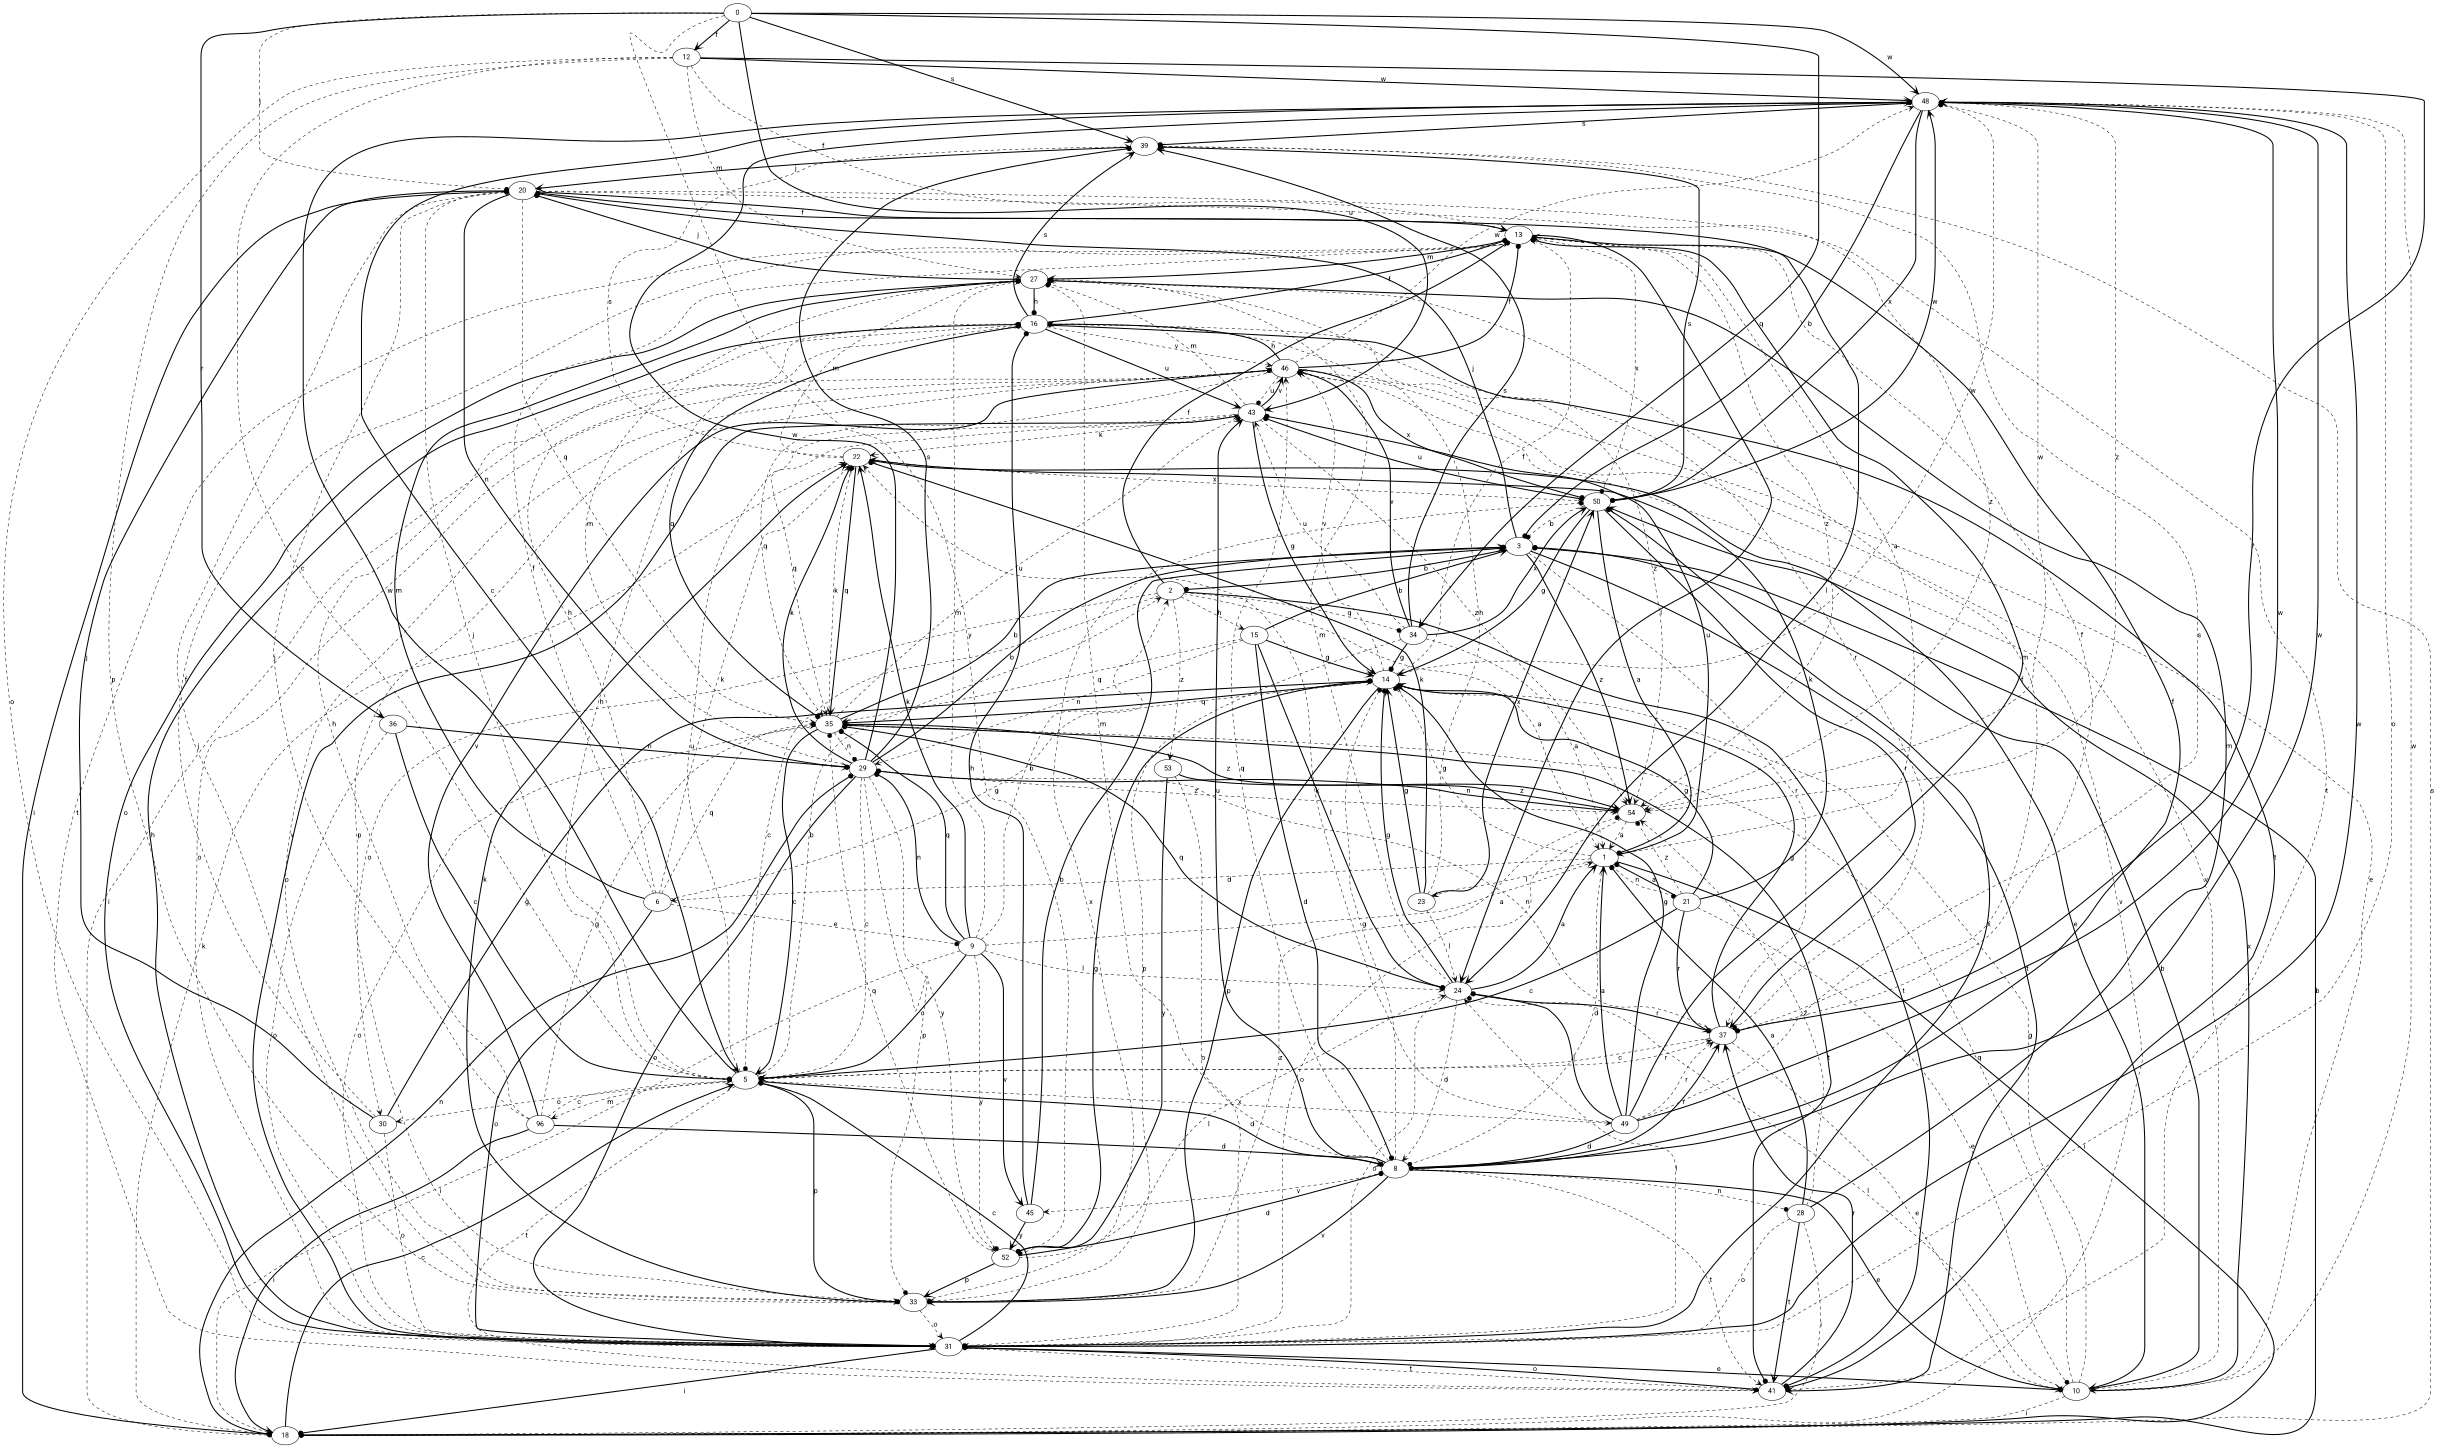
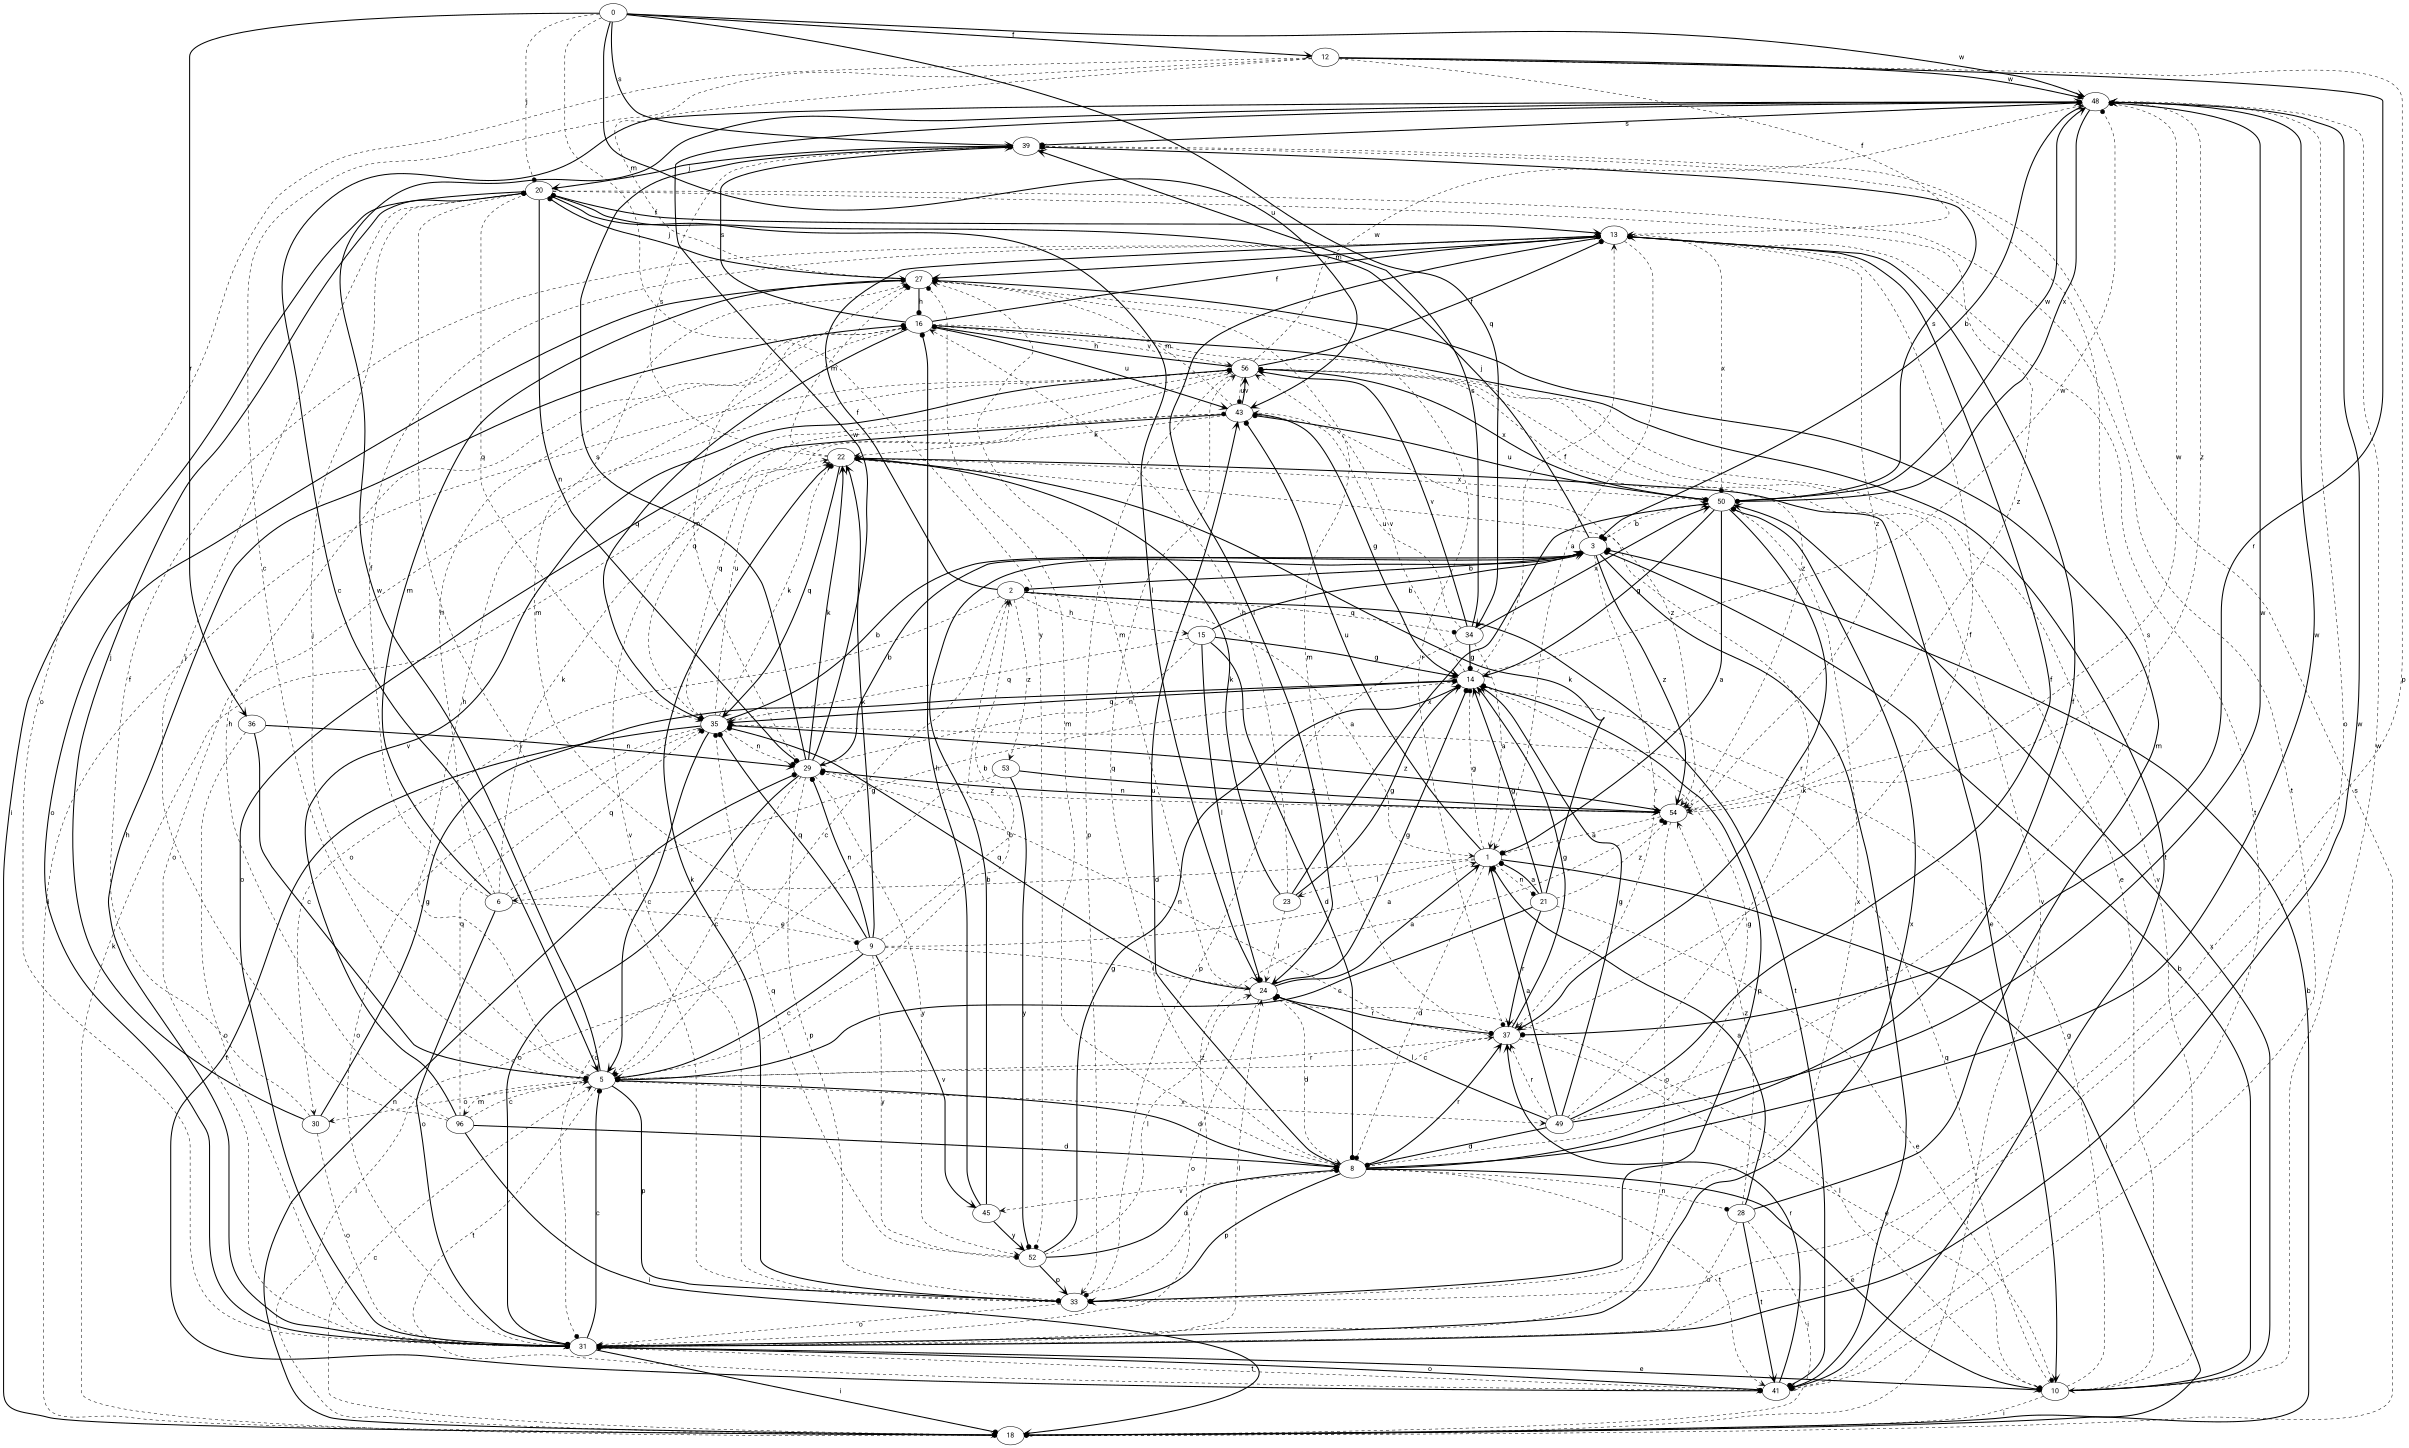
(1285, 369) -> (1245, 369)
(730, 535) -> none
(453, 1235) -> (449, 1415)
(1323, 1236) -> (1227, 1236)
